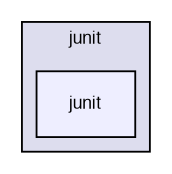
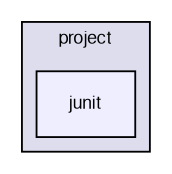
(86, 39) -> (86, 39)
